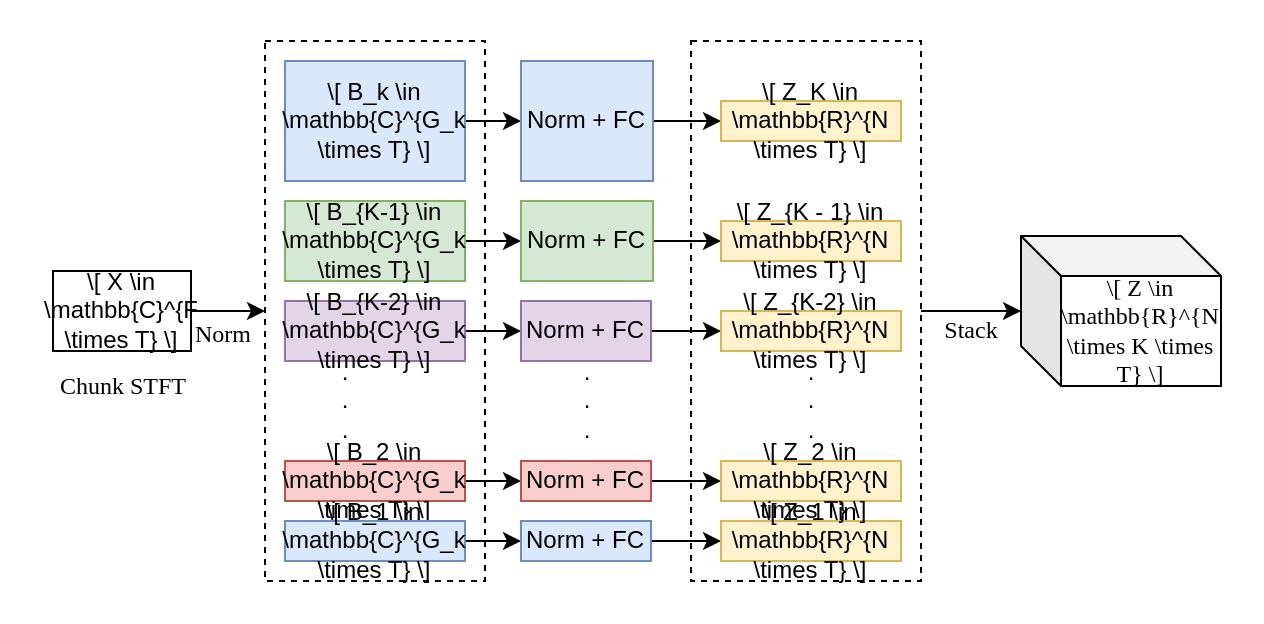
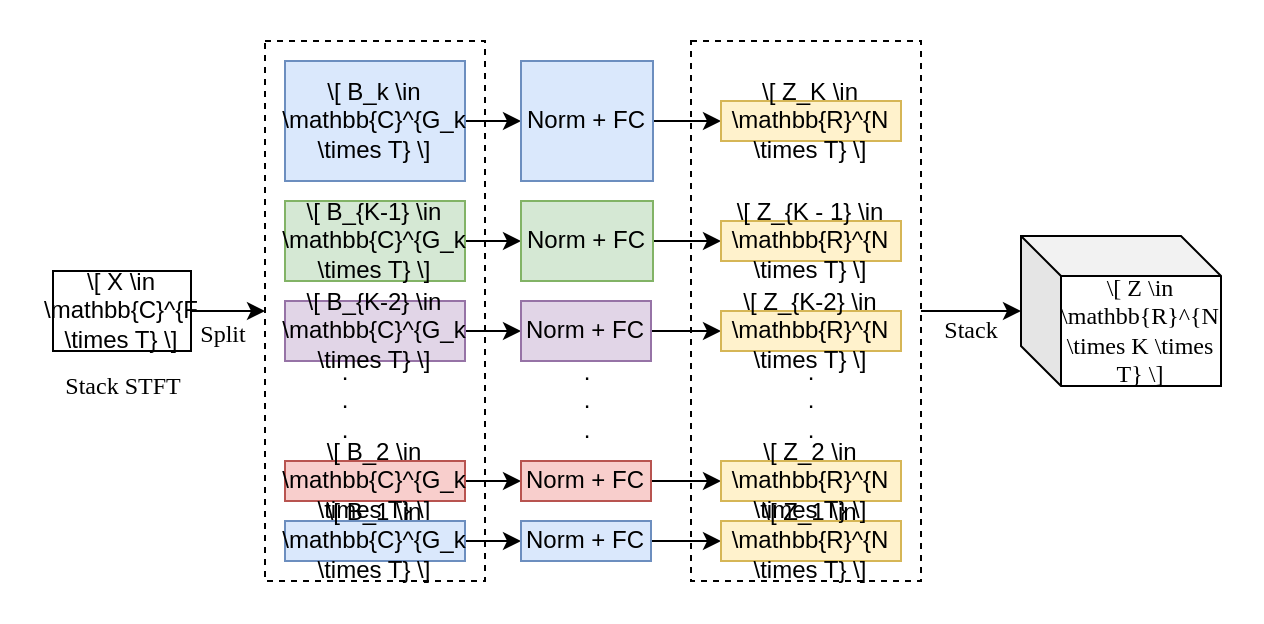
(224, 335) -> (224, 335)
(124, 387) -> (124, 387)
